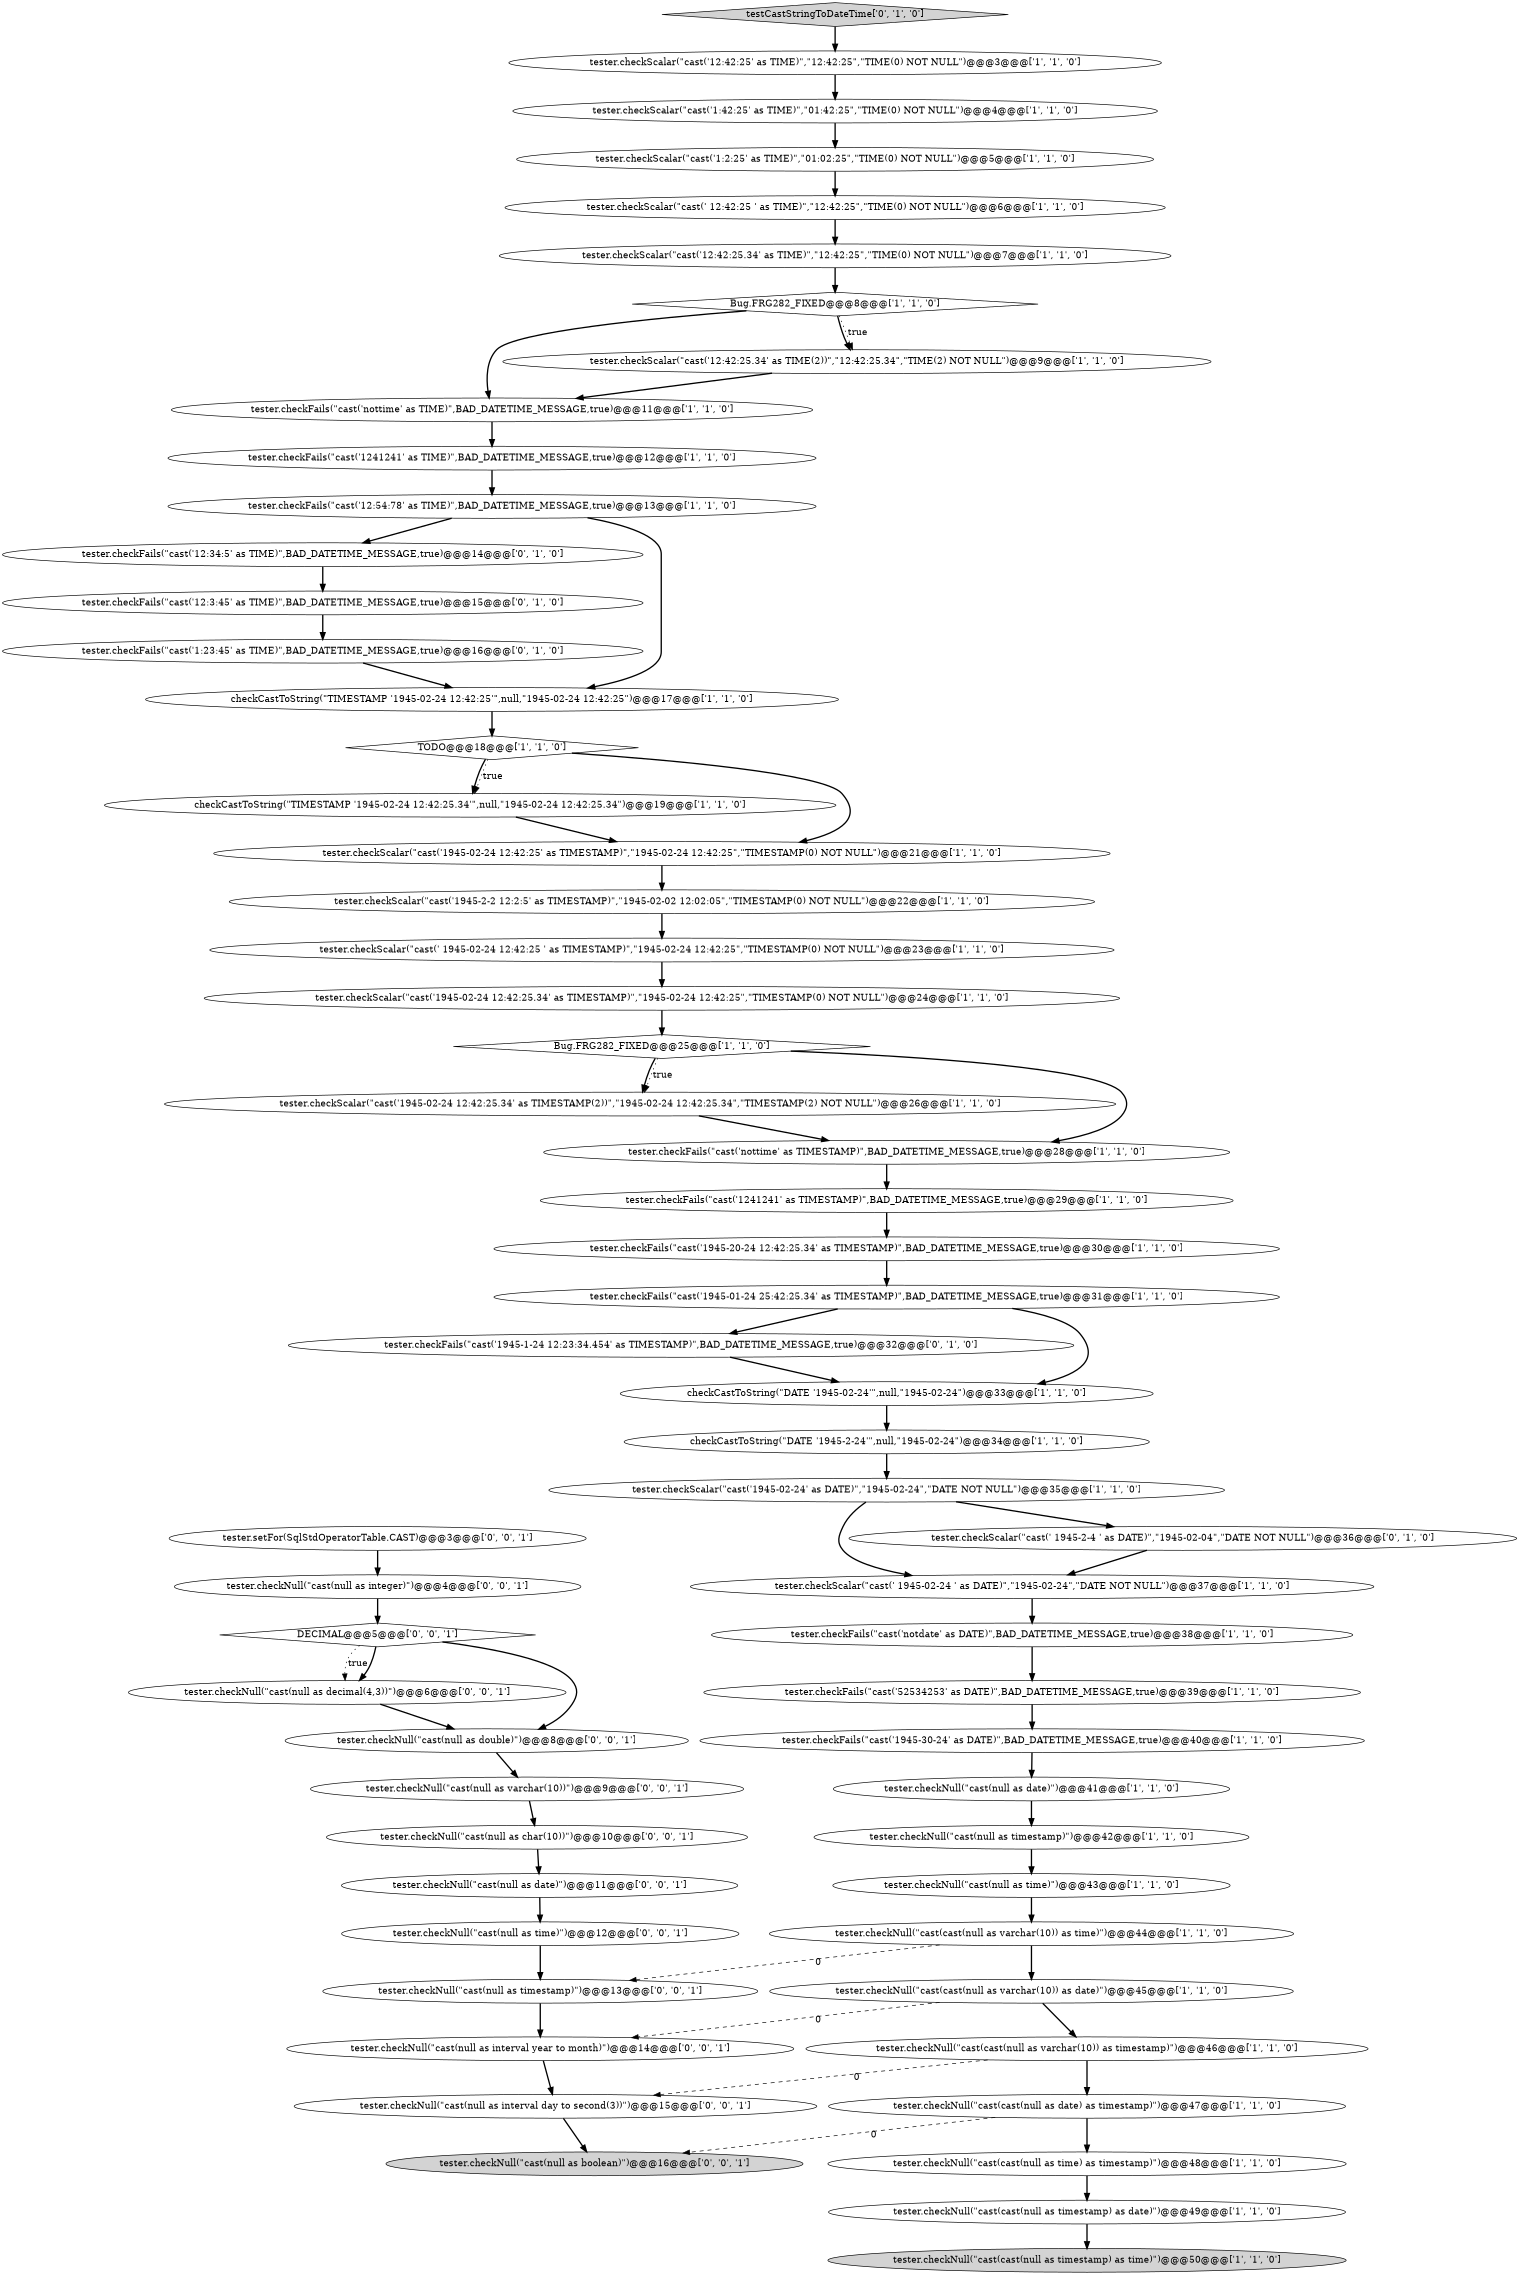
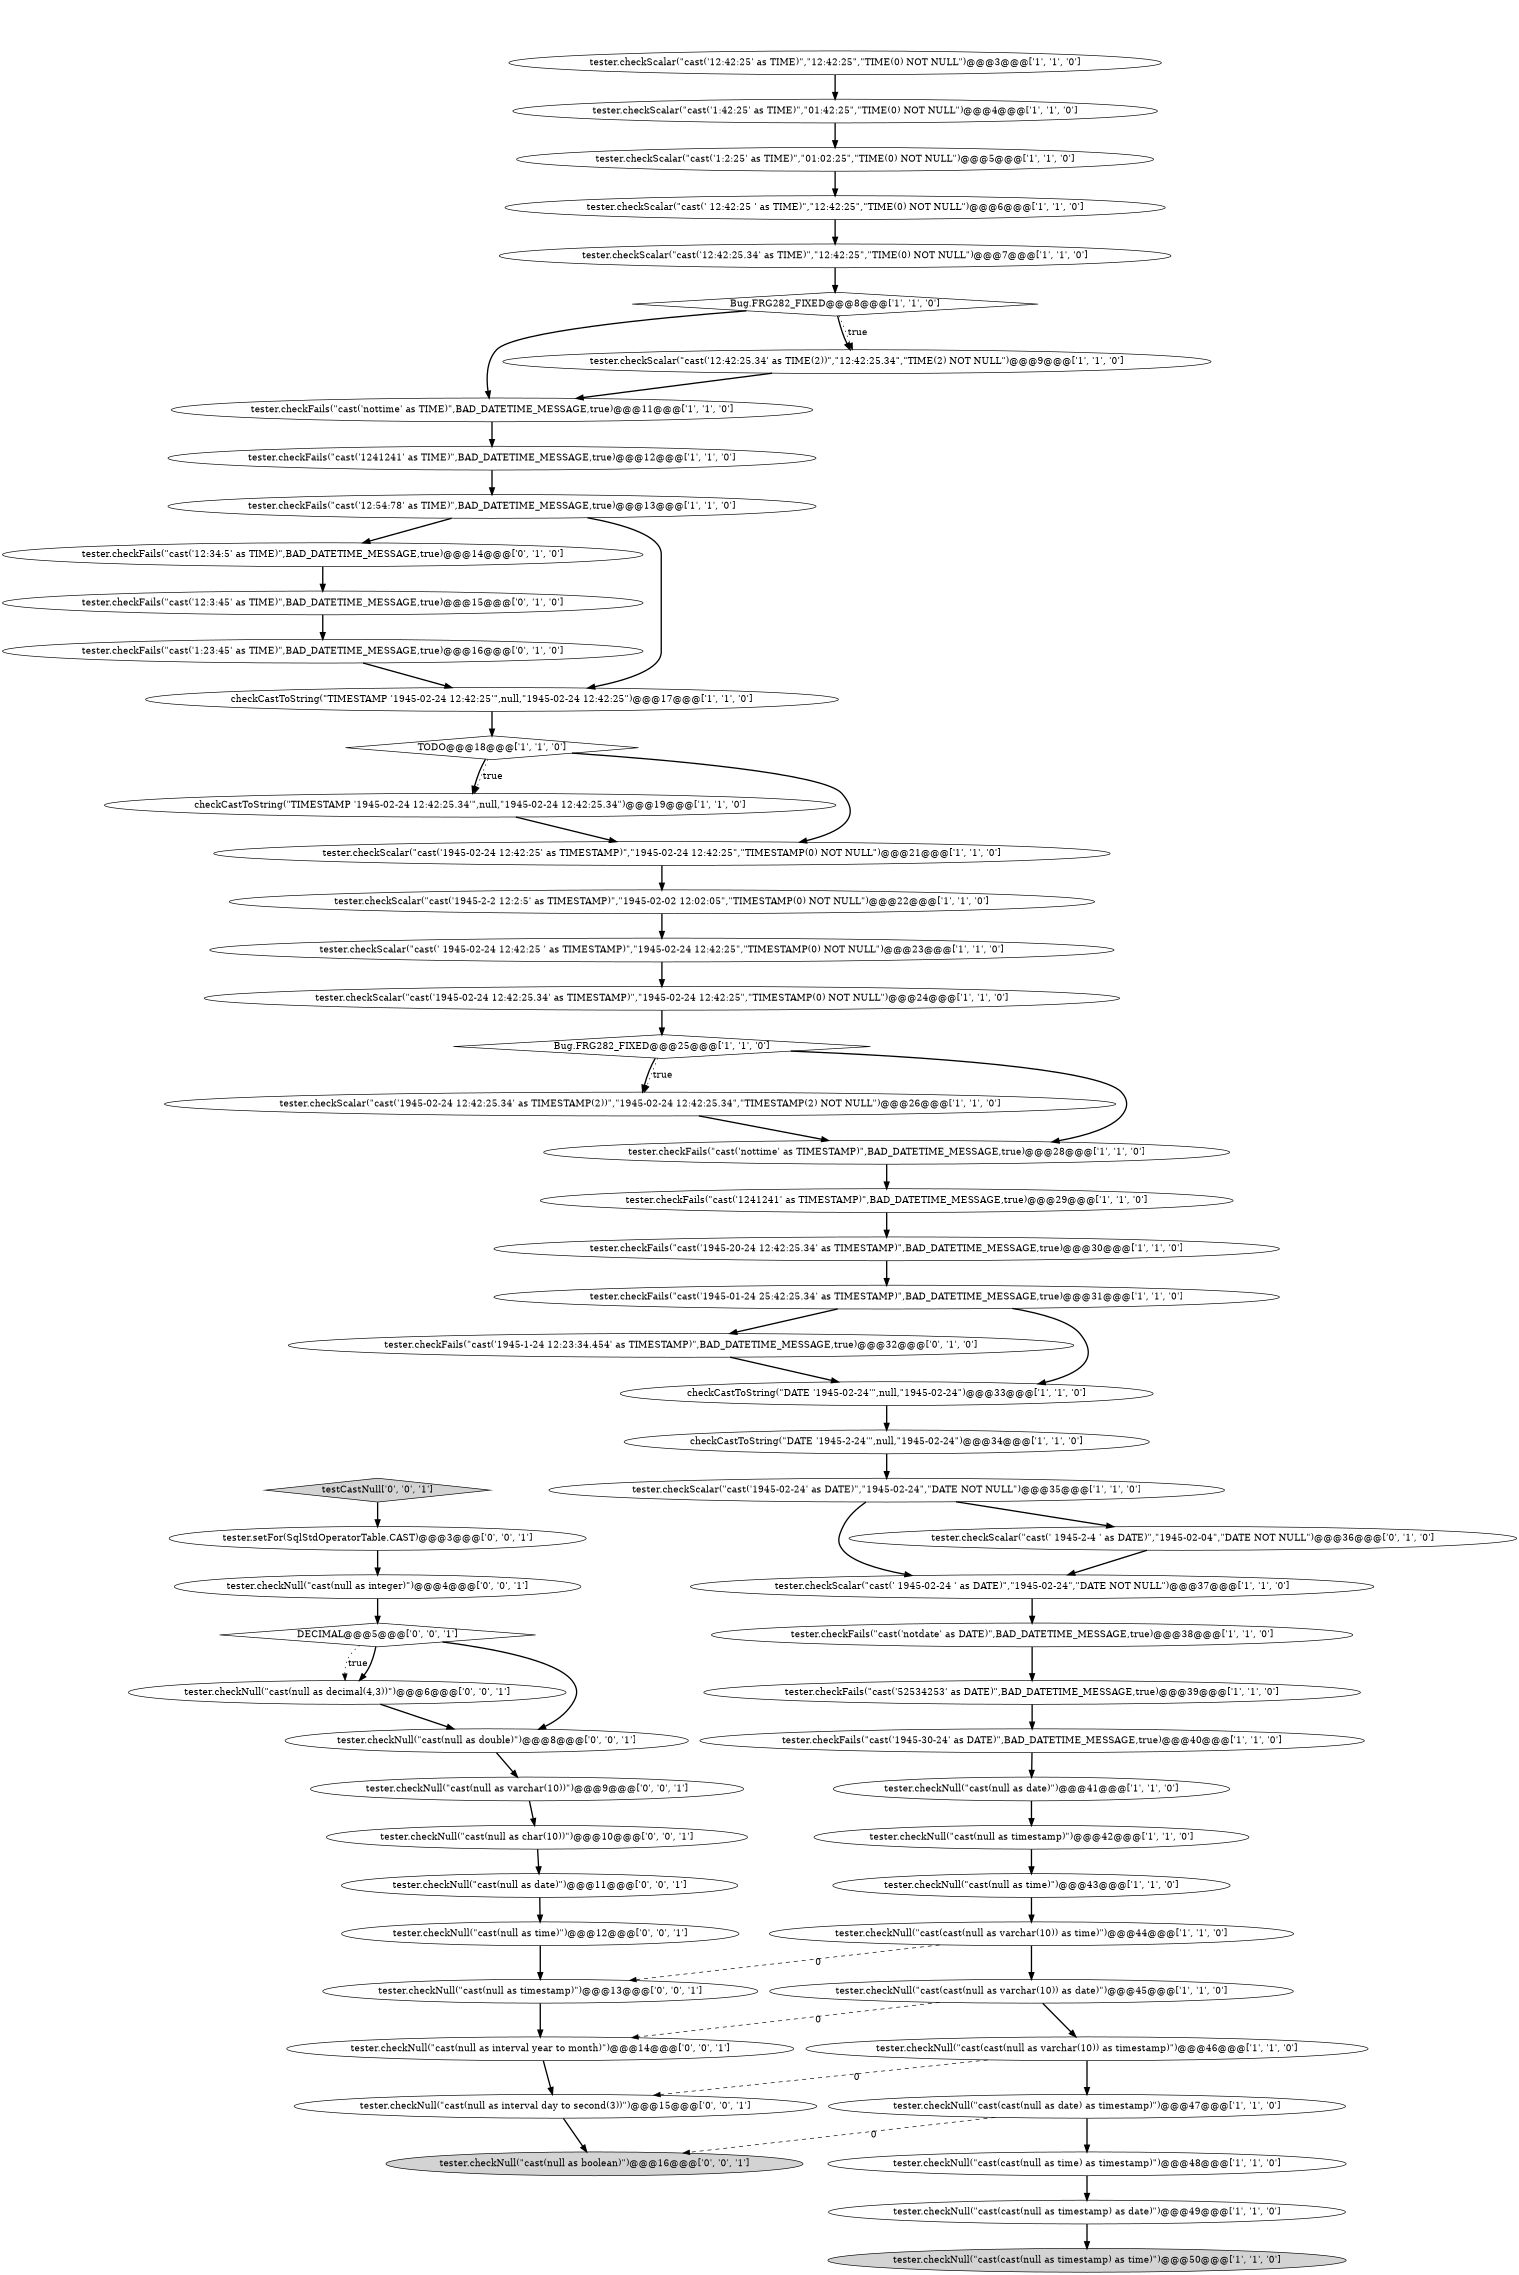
(835, 15) -> none
none -> (378, 1490)
